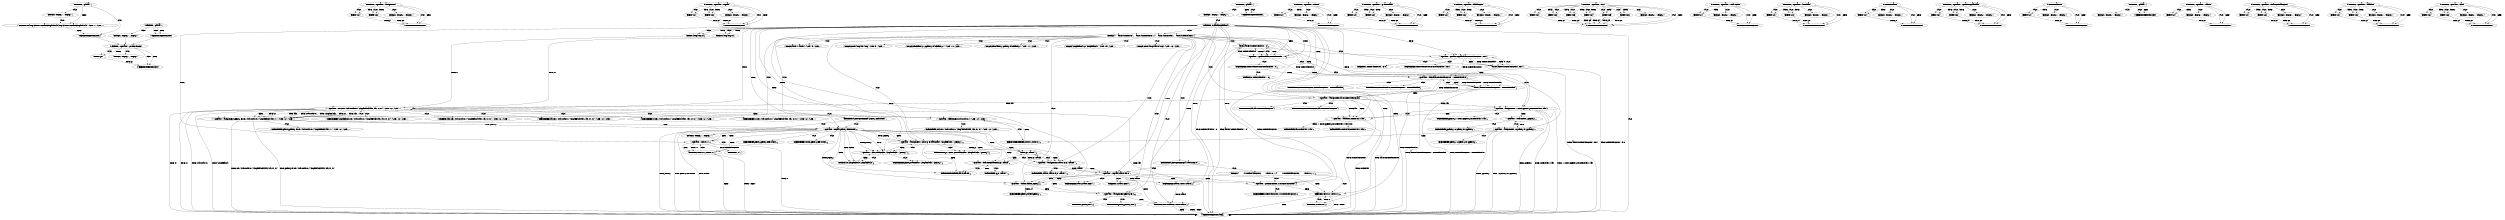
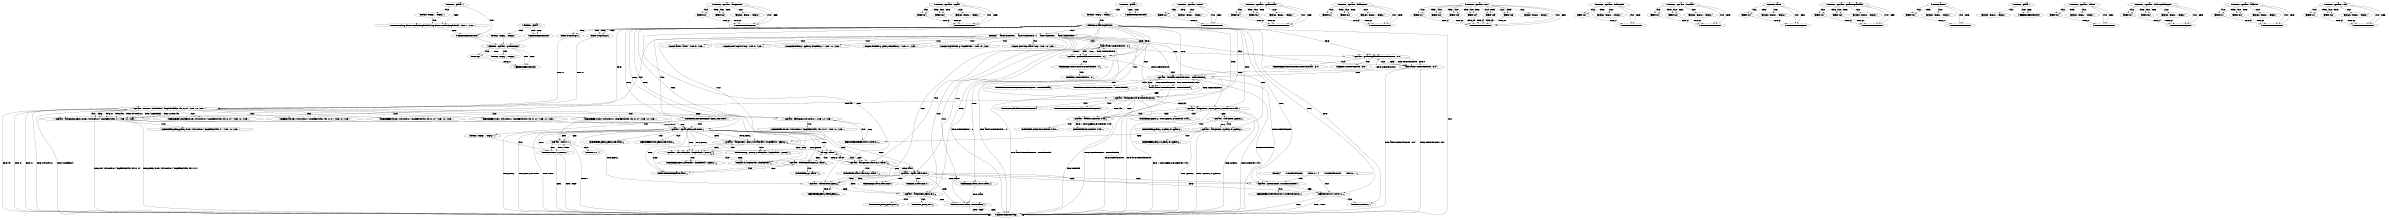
(1332, 76) -> (1169, 31)
(729, 147) -> (587, 147)
(1180, 163) -> none
(1322, 200) -> none
